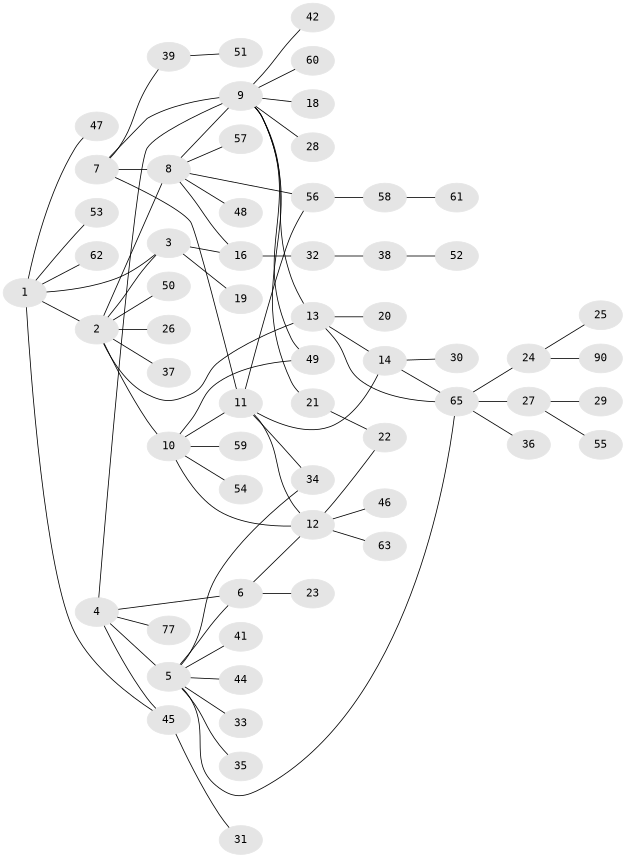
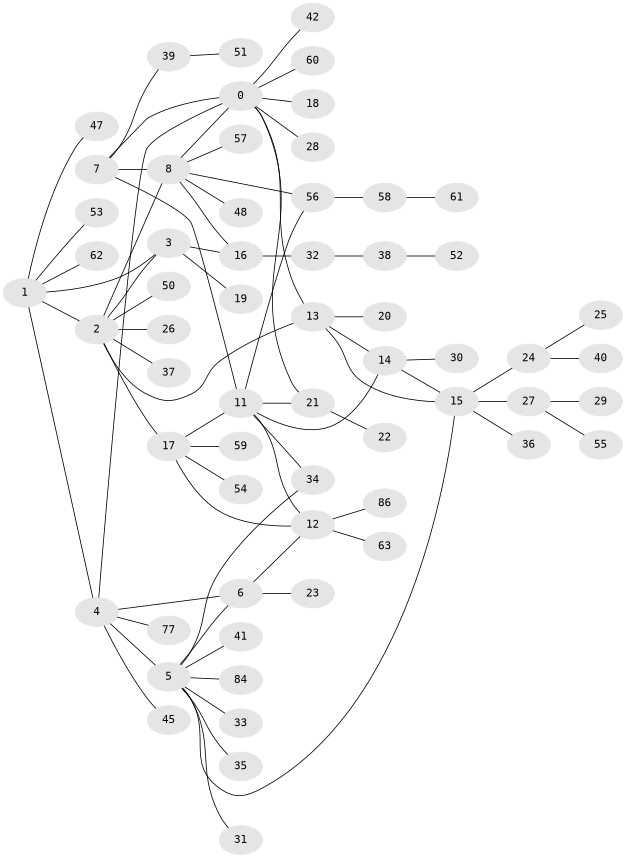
(241, 96) -> (241, 96)
(601, 358) -> (601, 358)
(313, 360) -> none
(457, 402) -> (457, 402)
none -> (277, 403)
(169, 446) -> (169, 446)
(350, 482) -> none
(385, 503) -> (385, 503)
(48, 527) -> (61, 452)
(241, 680) -> (241, 680)
(200, 782) -> (210, 788)
